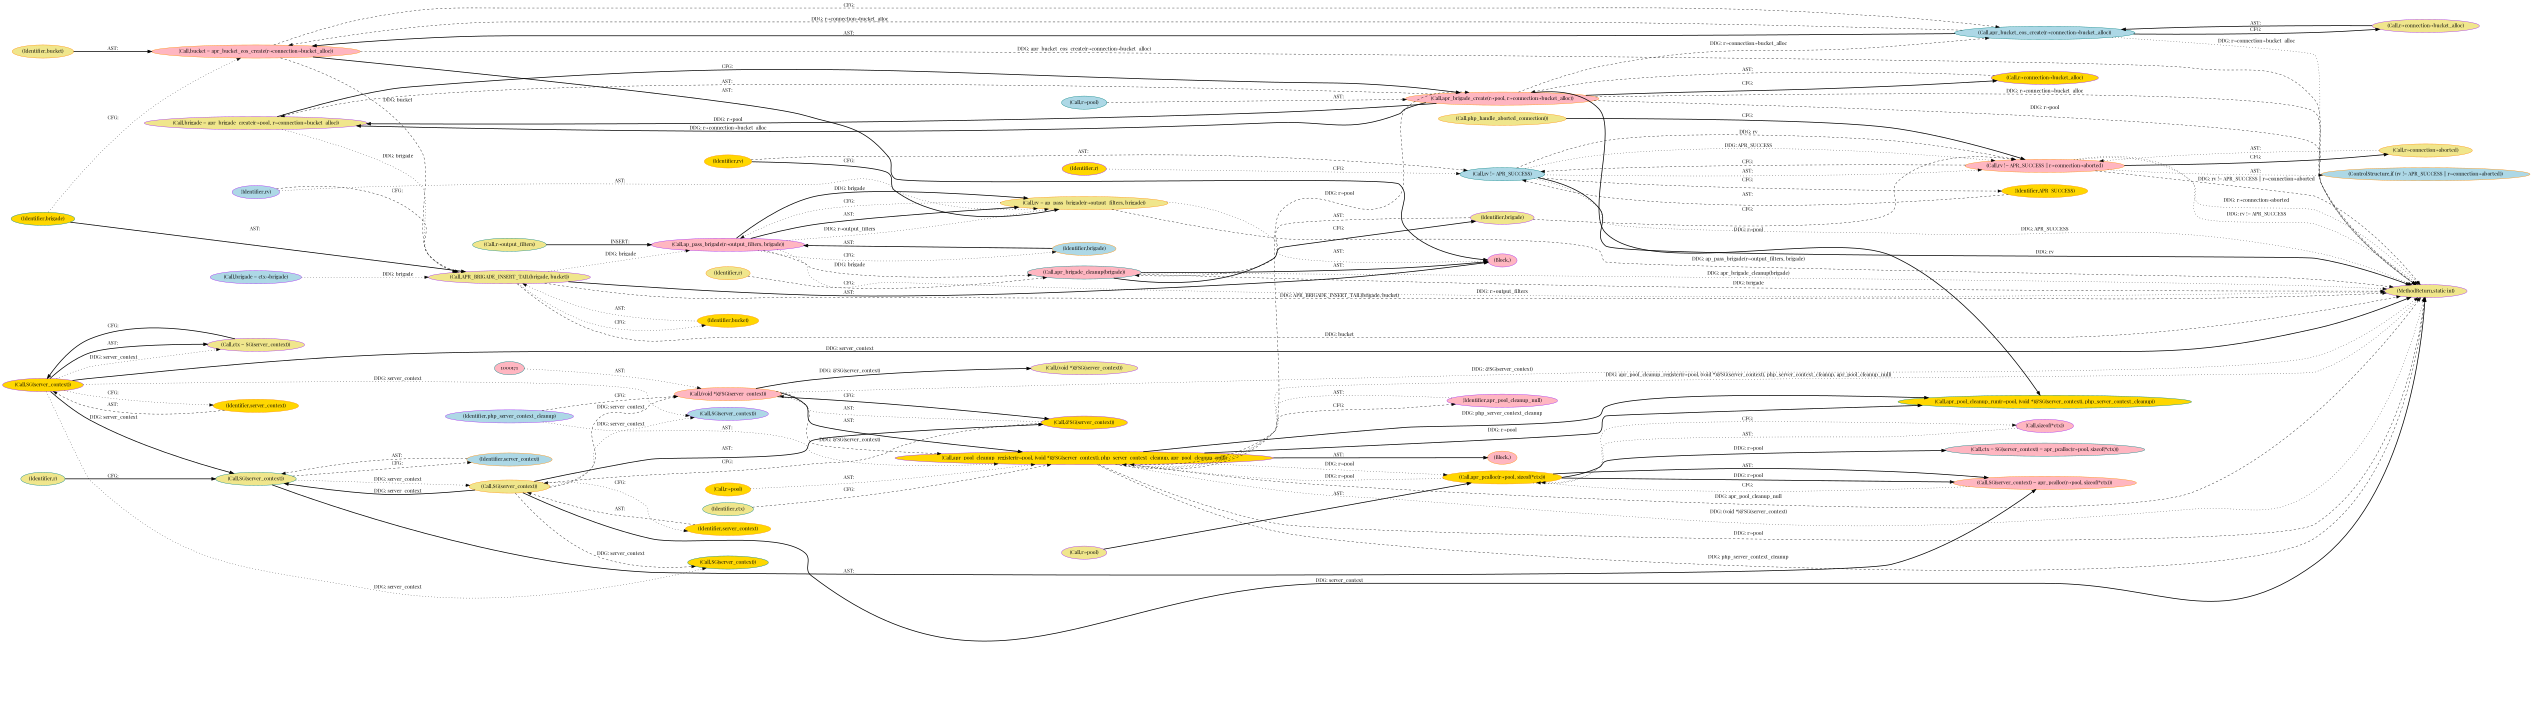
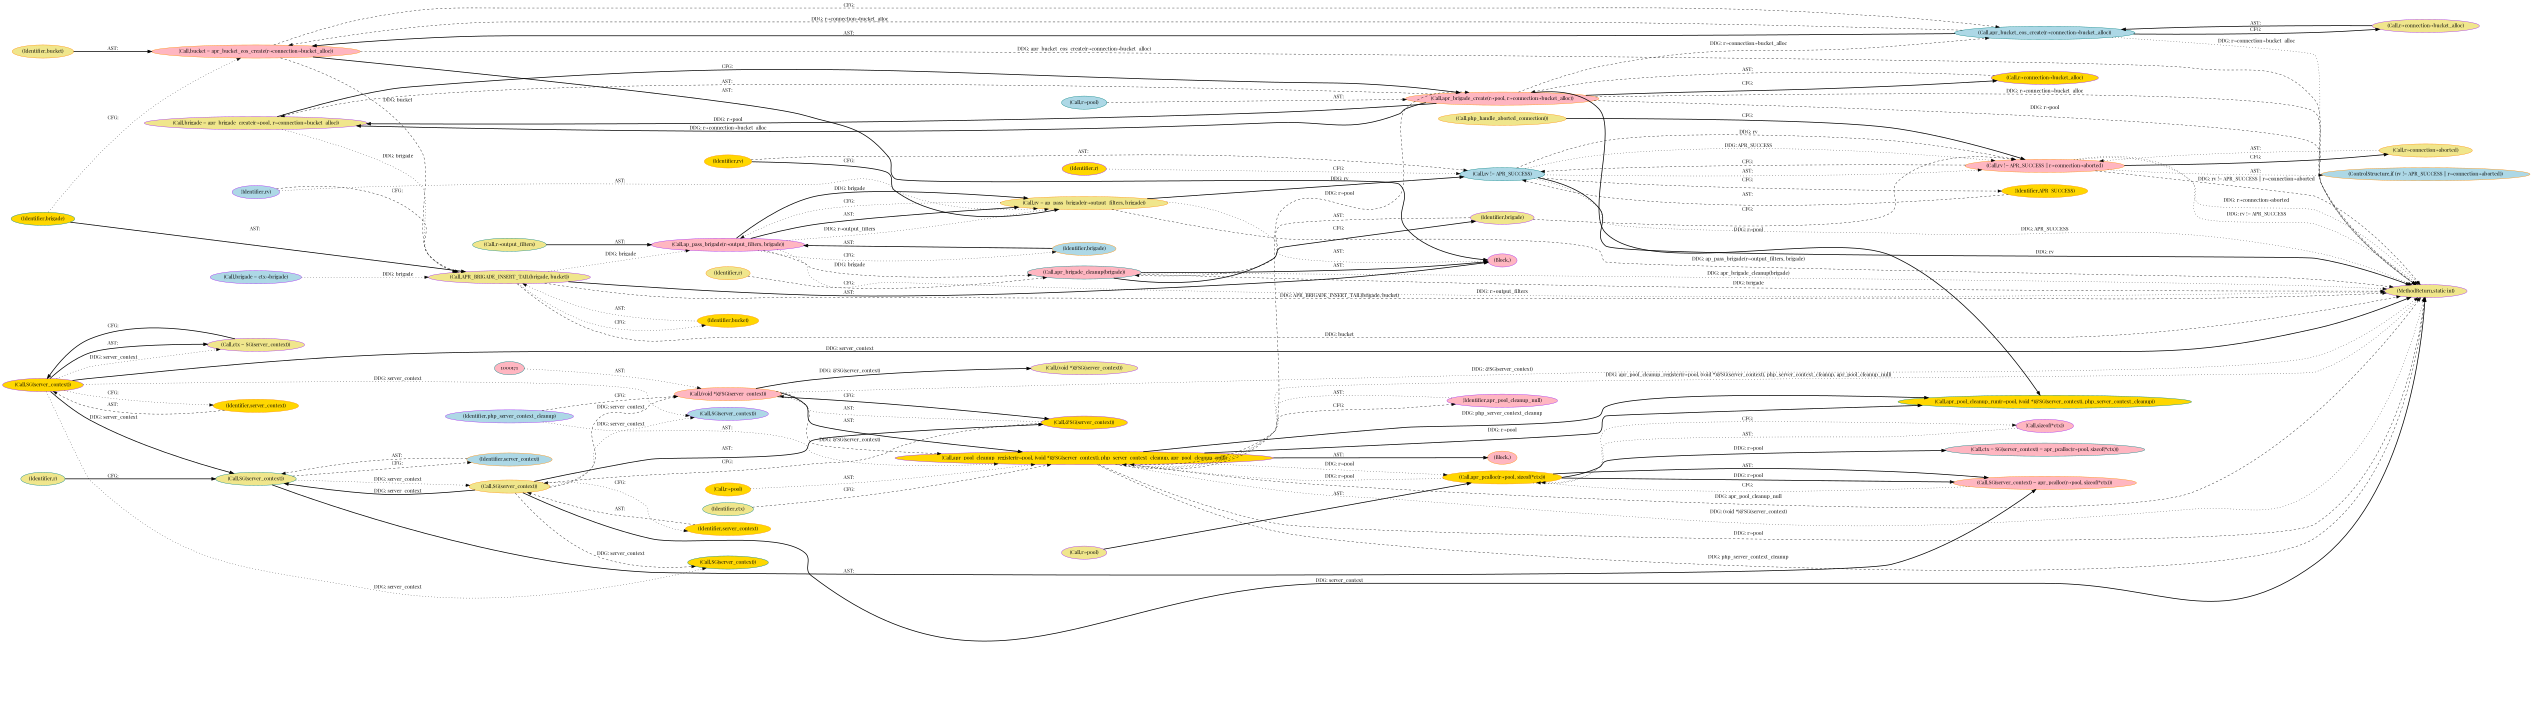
none -> (1304, 188)
(621, 242) -> (621, 242)
